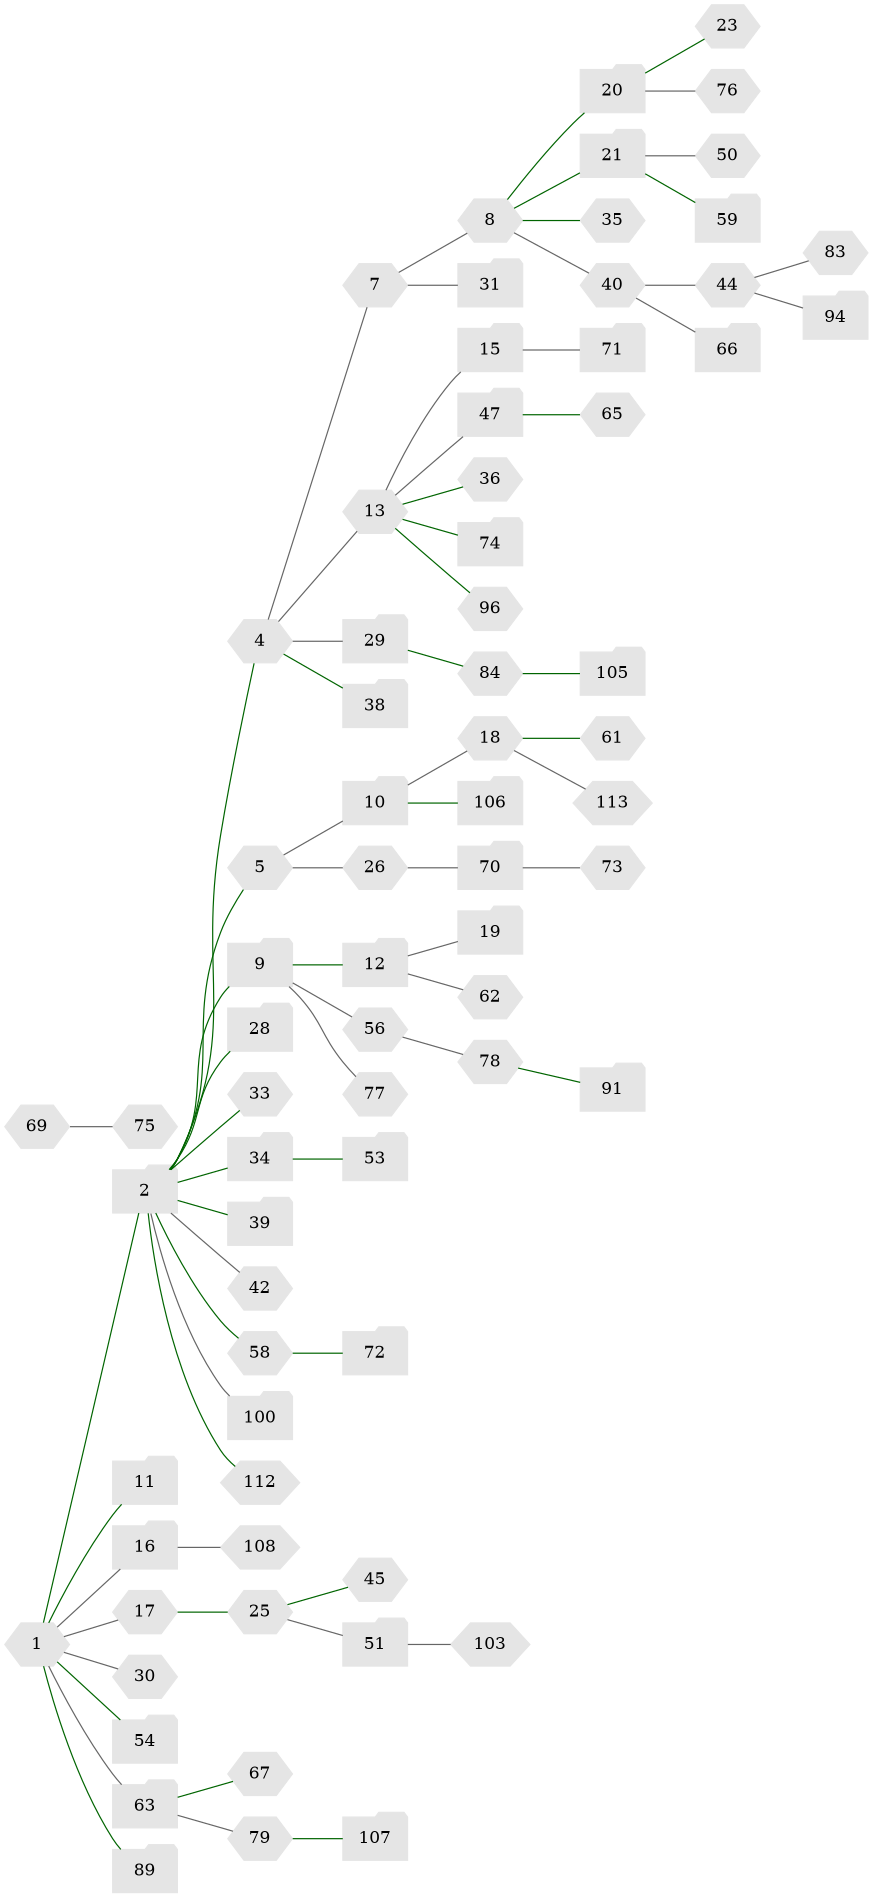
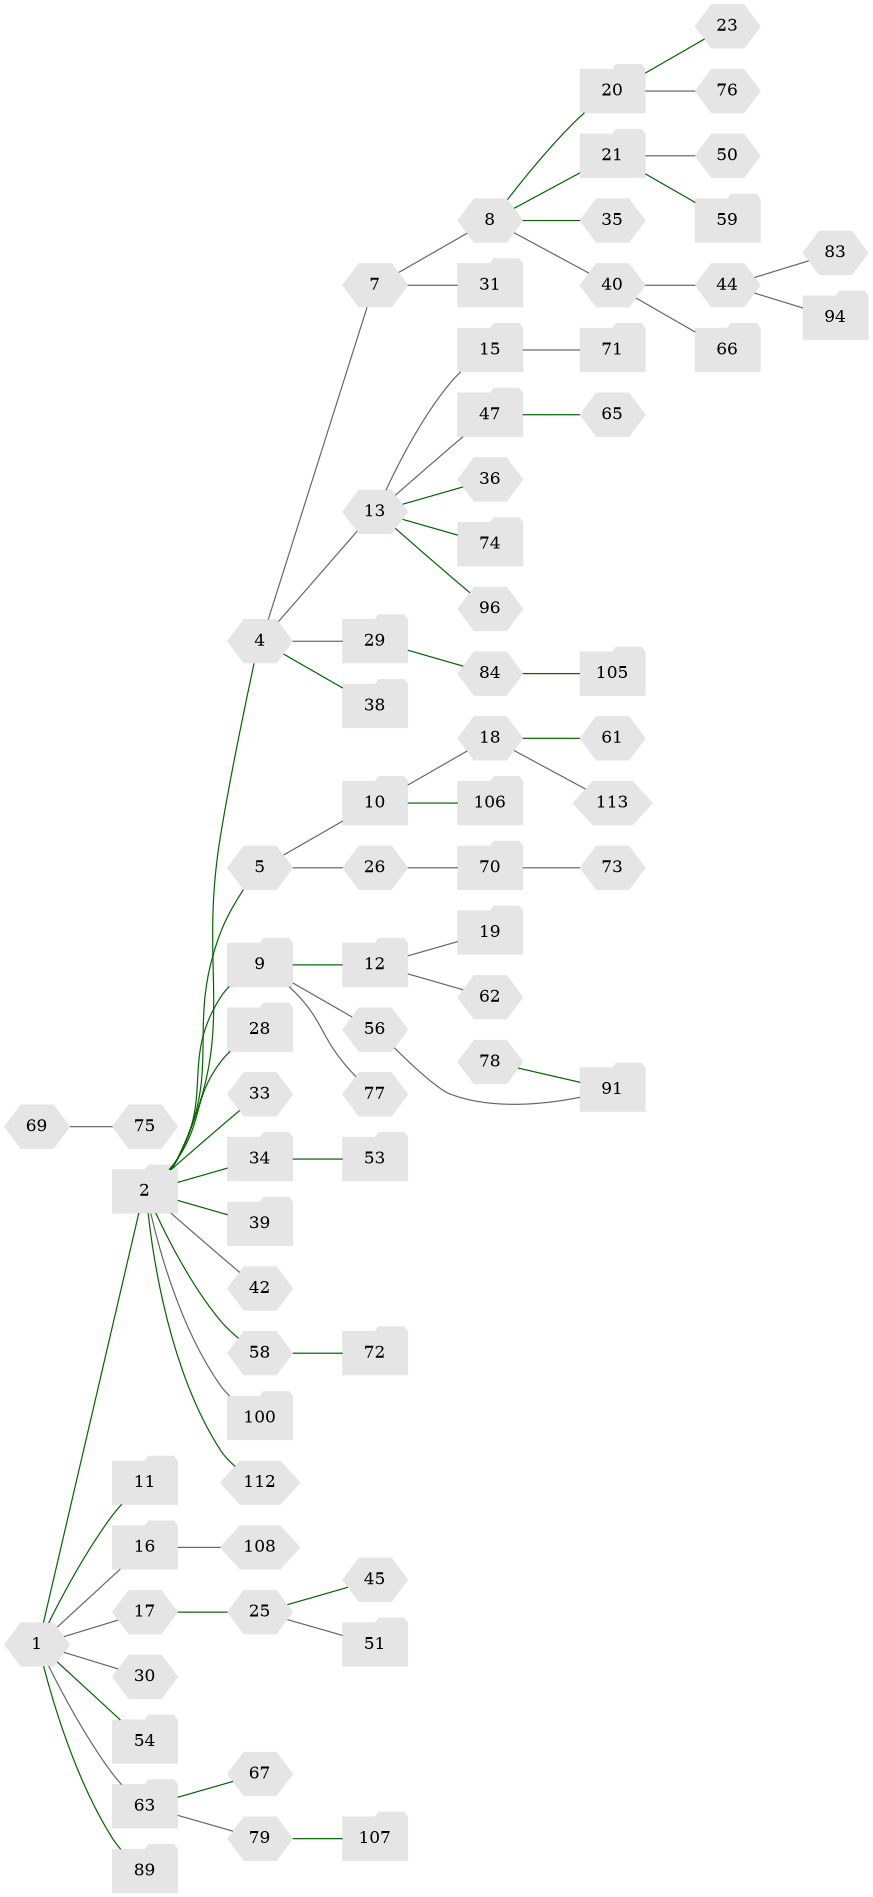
(433, 1046) -> (478, 1101)
(490, 1644) -> none
